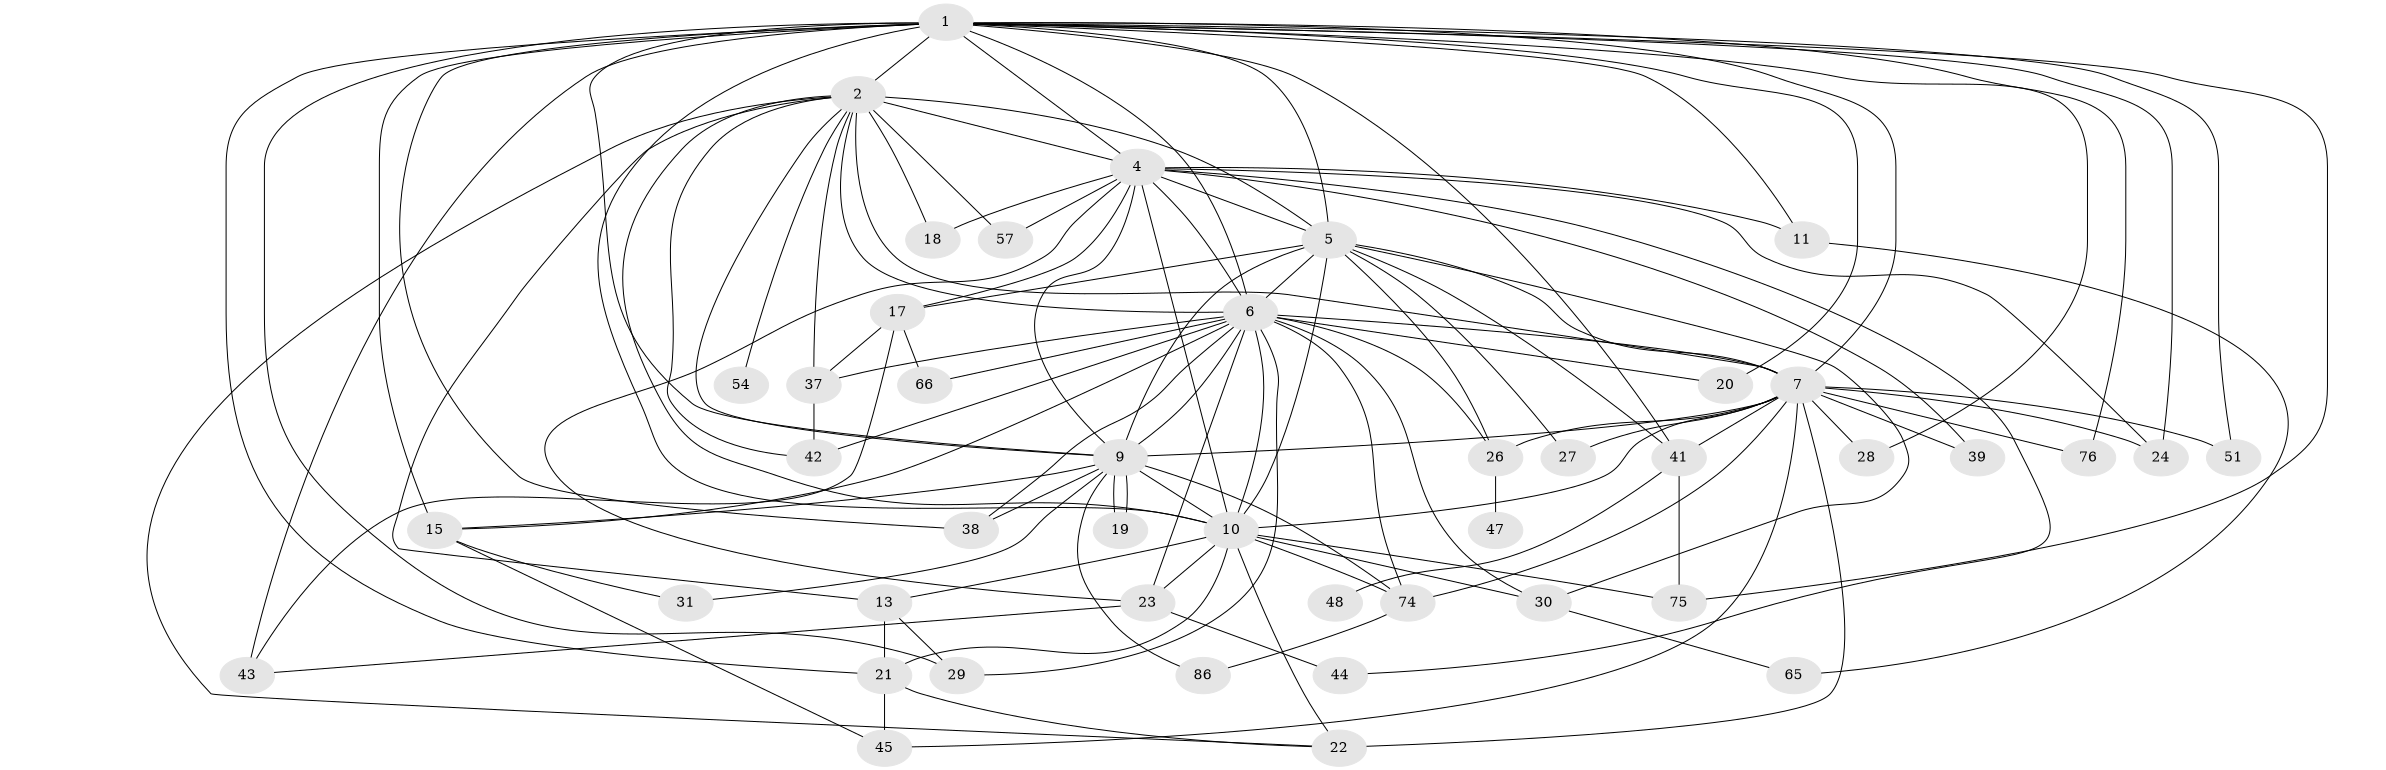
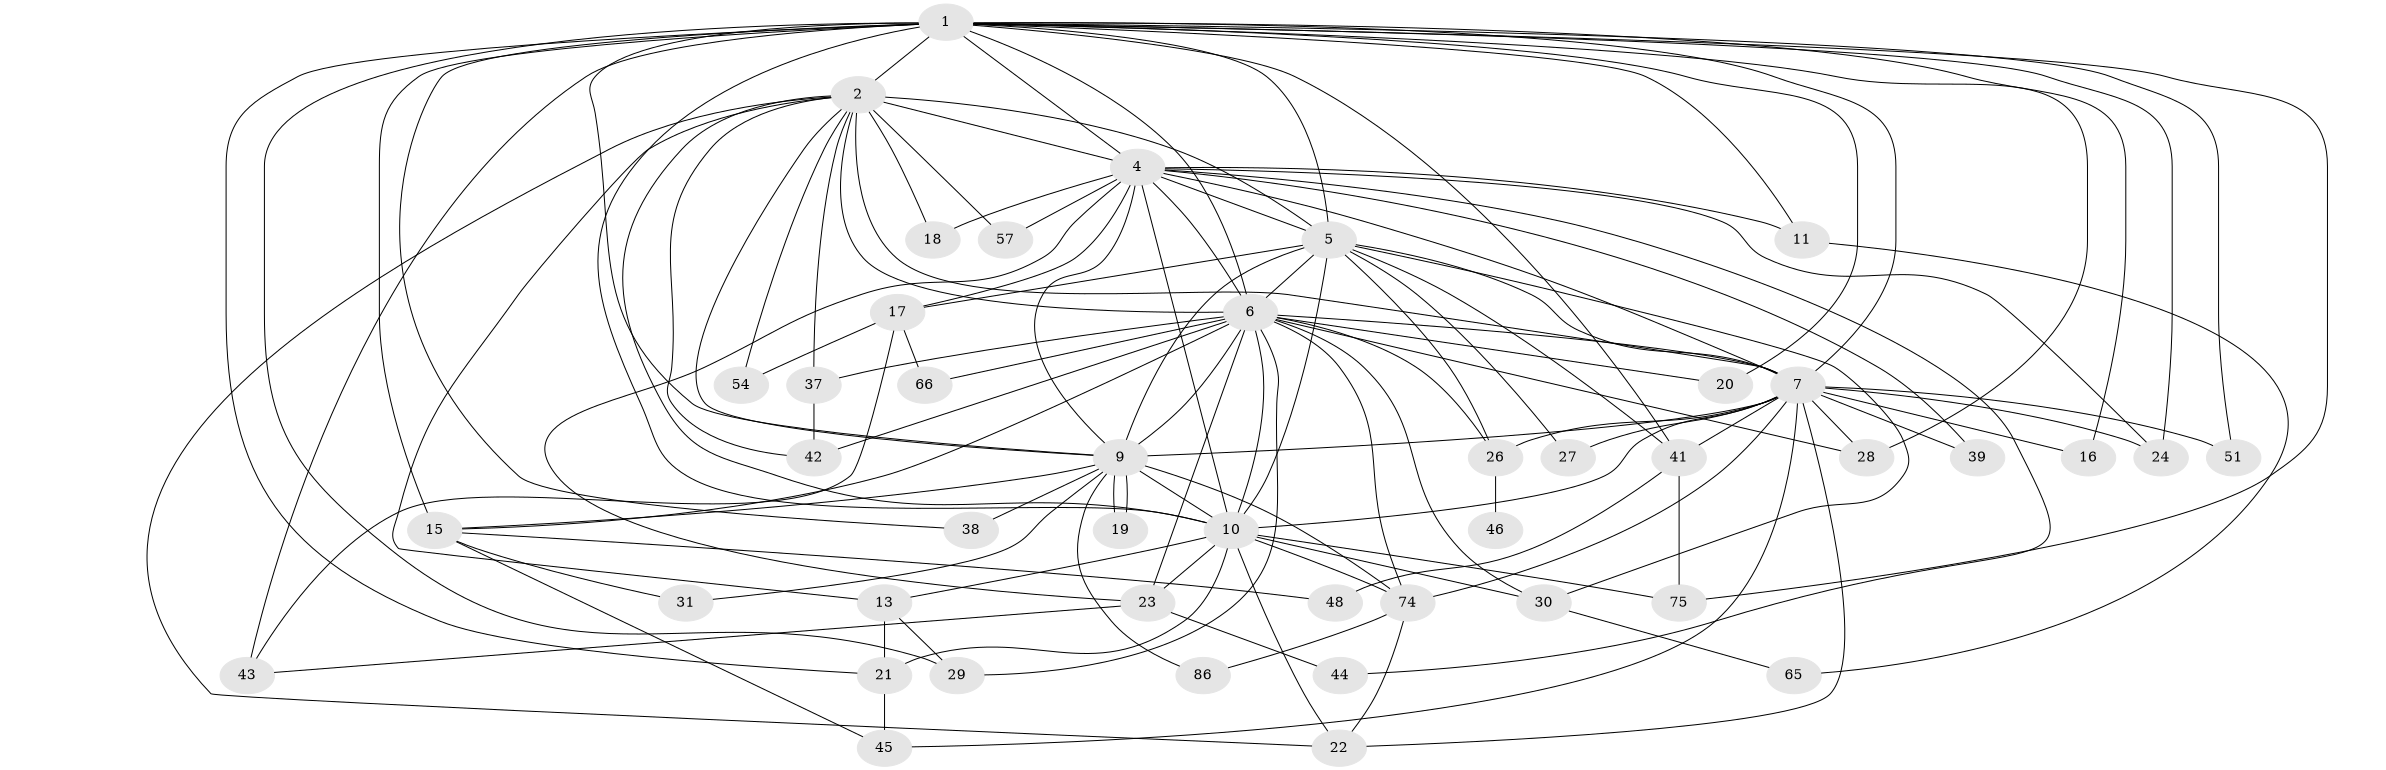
none -> (1476, 256)
(856, 349) -> (822, 347)
(1113, 423) -> (1558, 385)
(2088, 458) -> (2088, 458)
(1496, 530) -> (1496, 530)
none -> (886, 561)
(1106, 730) -> (1383, 679)
